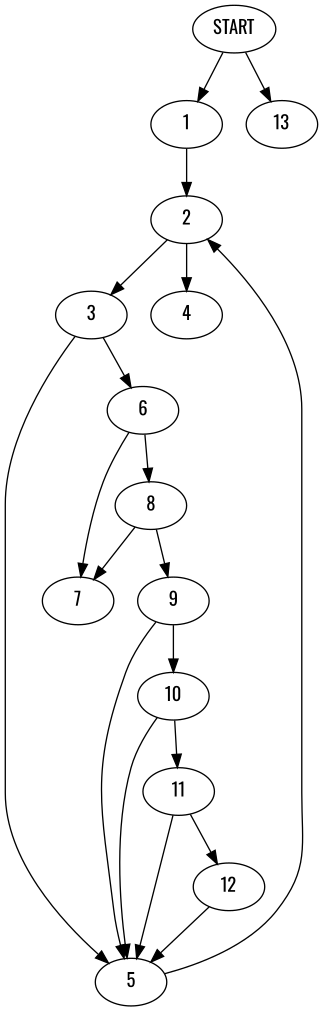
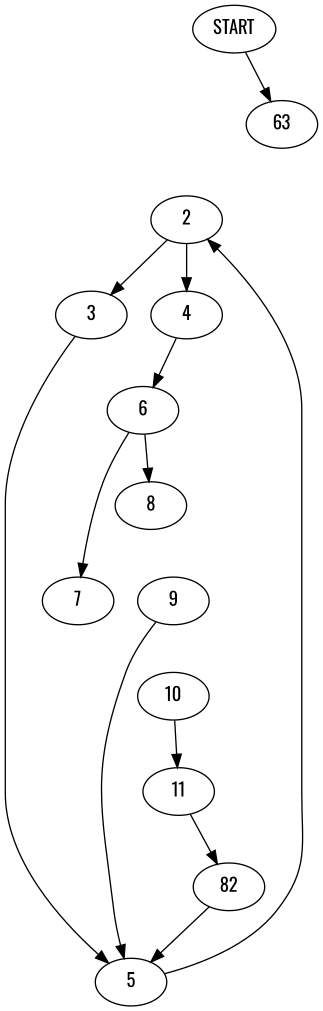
(187, 124) -> none
(282, 124) -> (282, 124)
(114, 357) -> (168, 357)
(161, 547) -> none
(119, 548) -> none
(173, 642) -> none
(121, 827) -> none
(157, 880) -> none
(229, 887) -> (229, 887)
